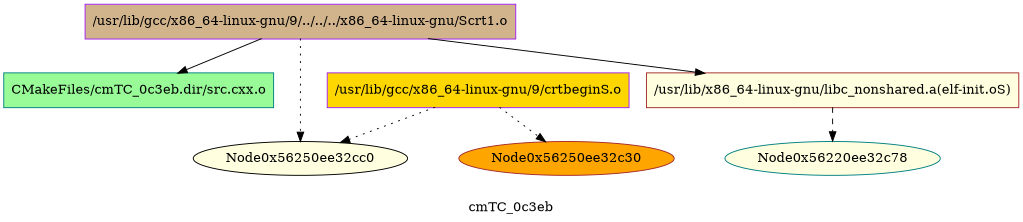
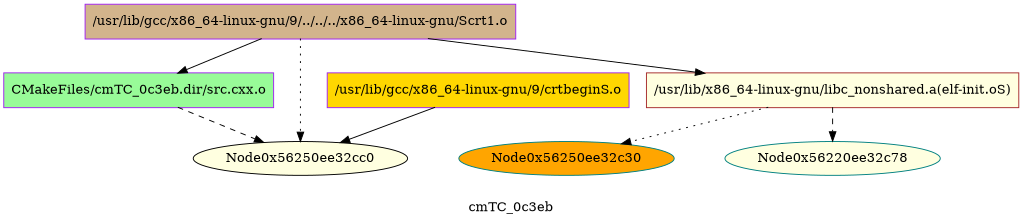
(139, 90) -> (139, 90)
(519, 122) -> (699, 124)
none -> (216, 123)
(392, 123) -> (392, 123)
(567, 158) -> (567, 158)
